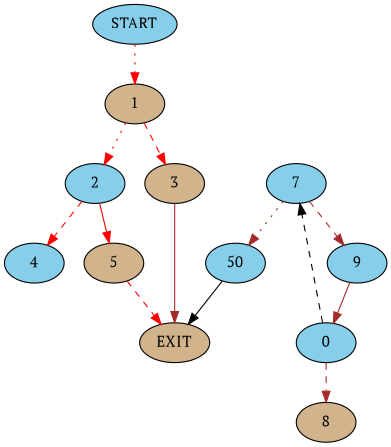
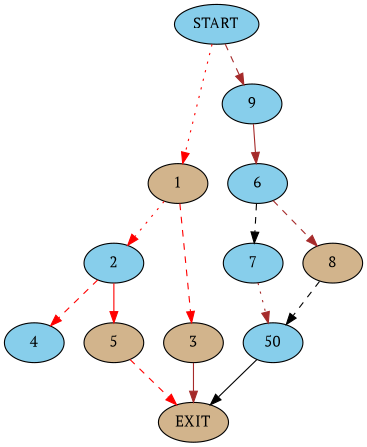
(323, 219) -> (232, 59)
none -> (306, 298)
(326, 343) -> (258, 184)
